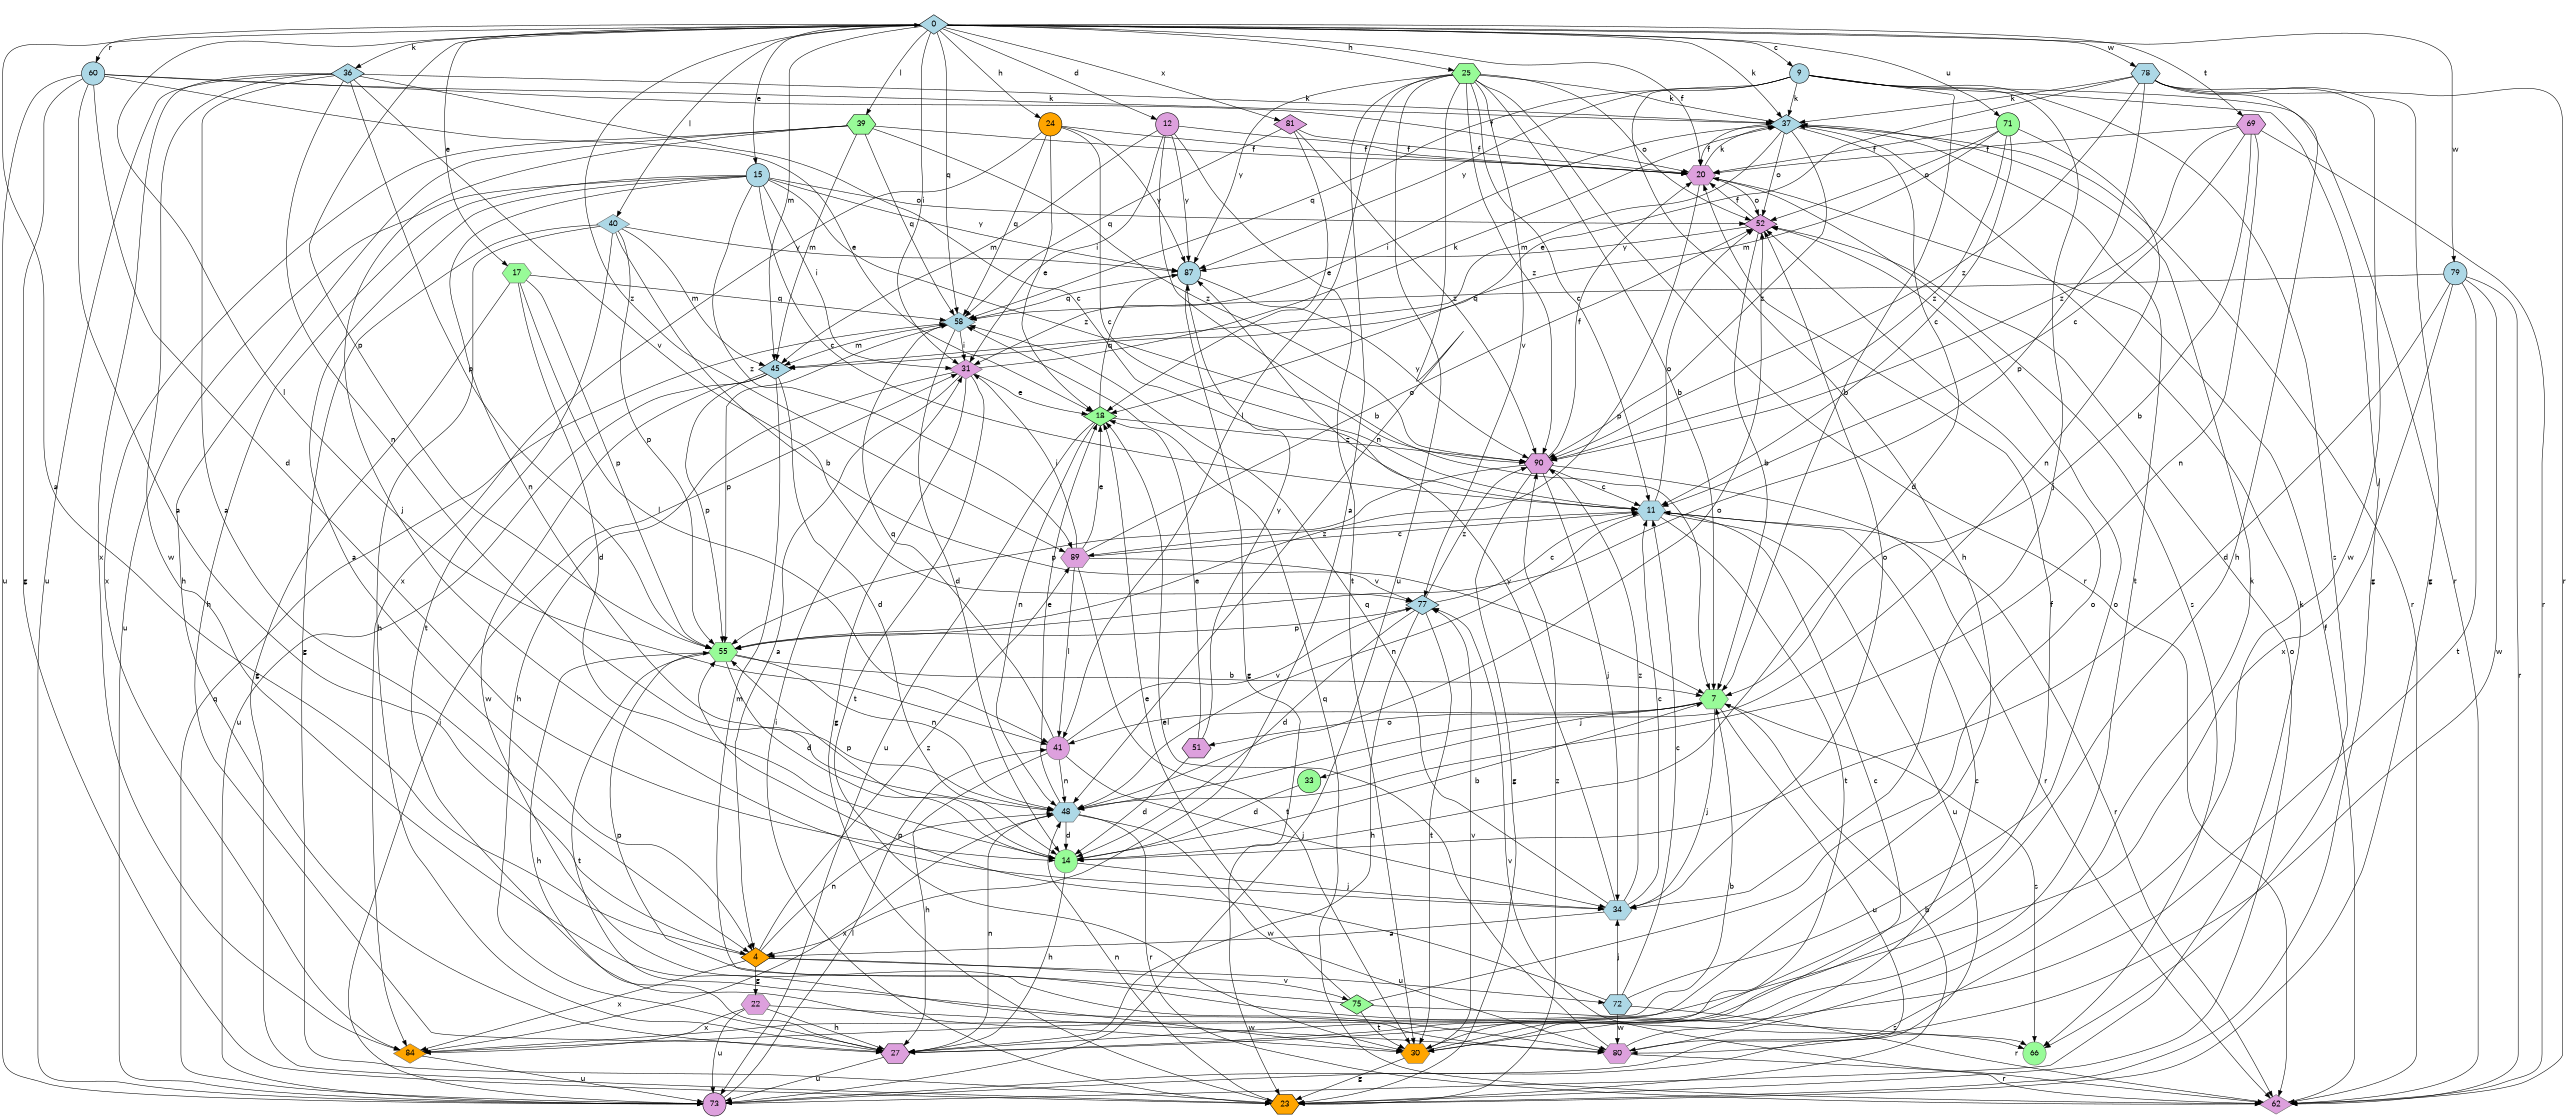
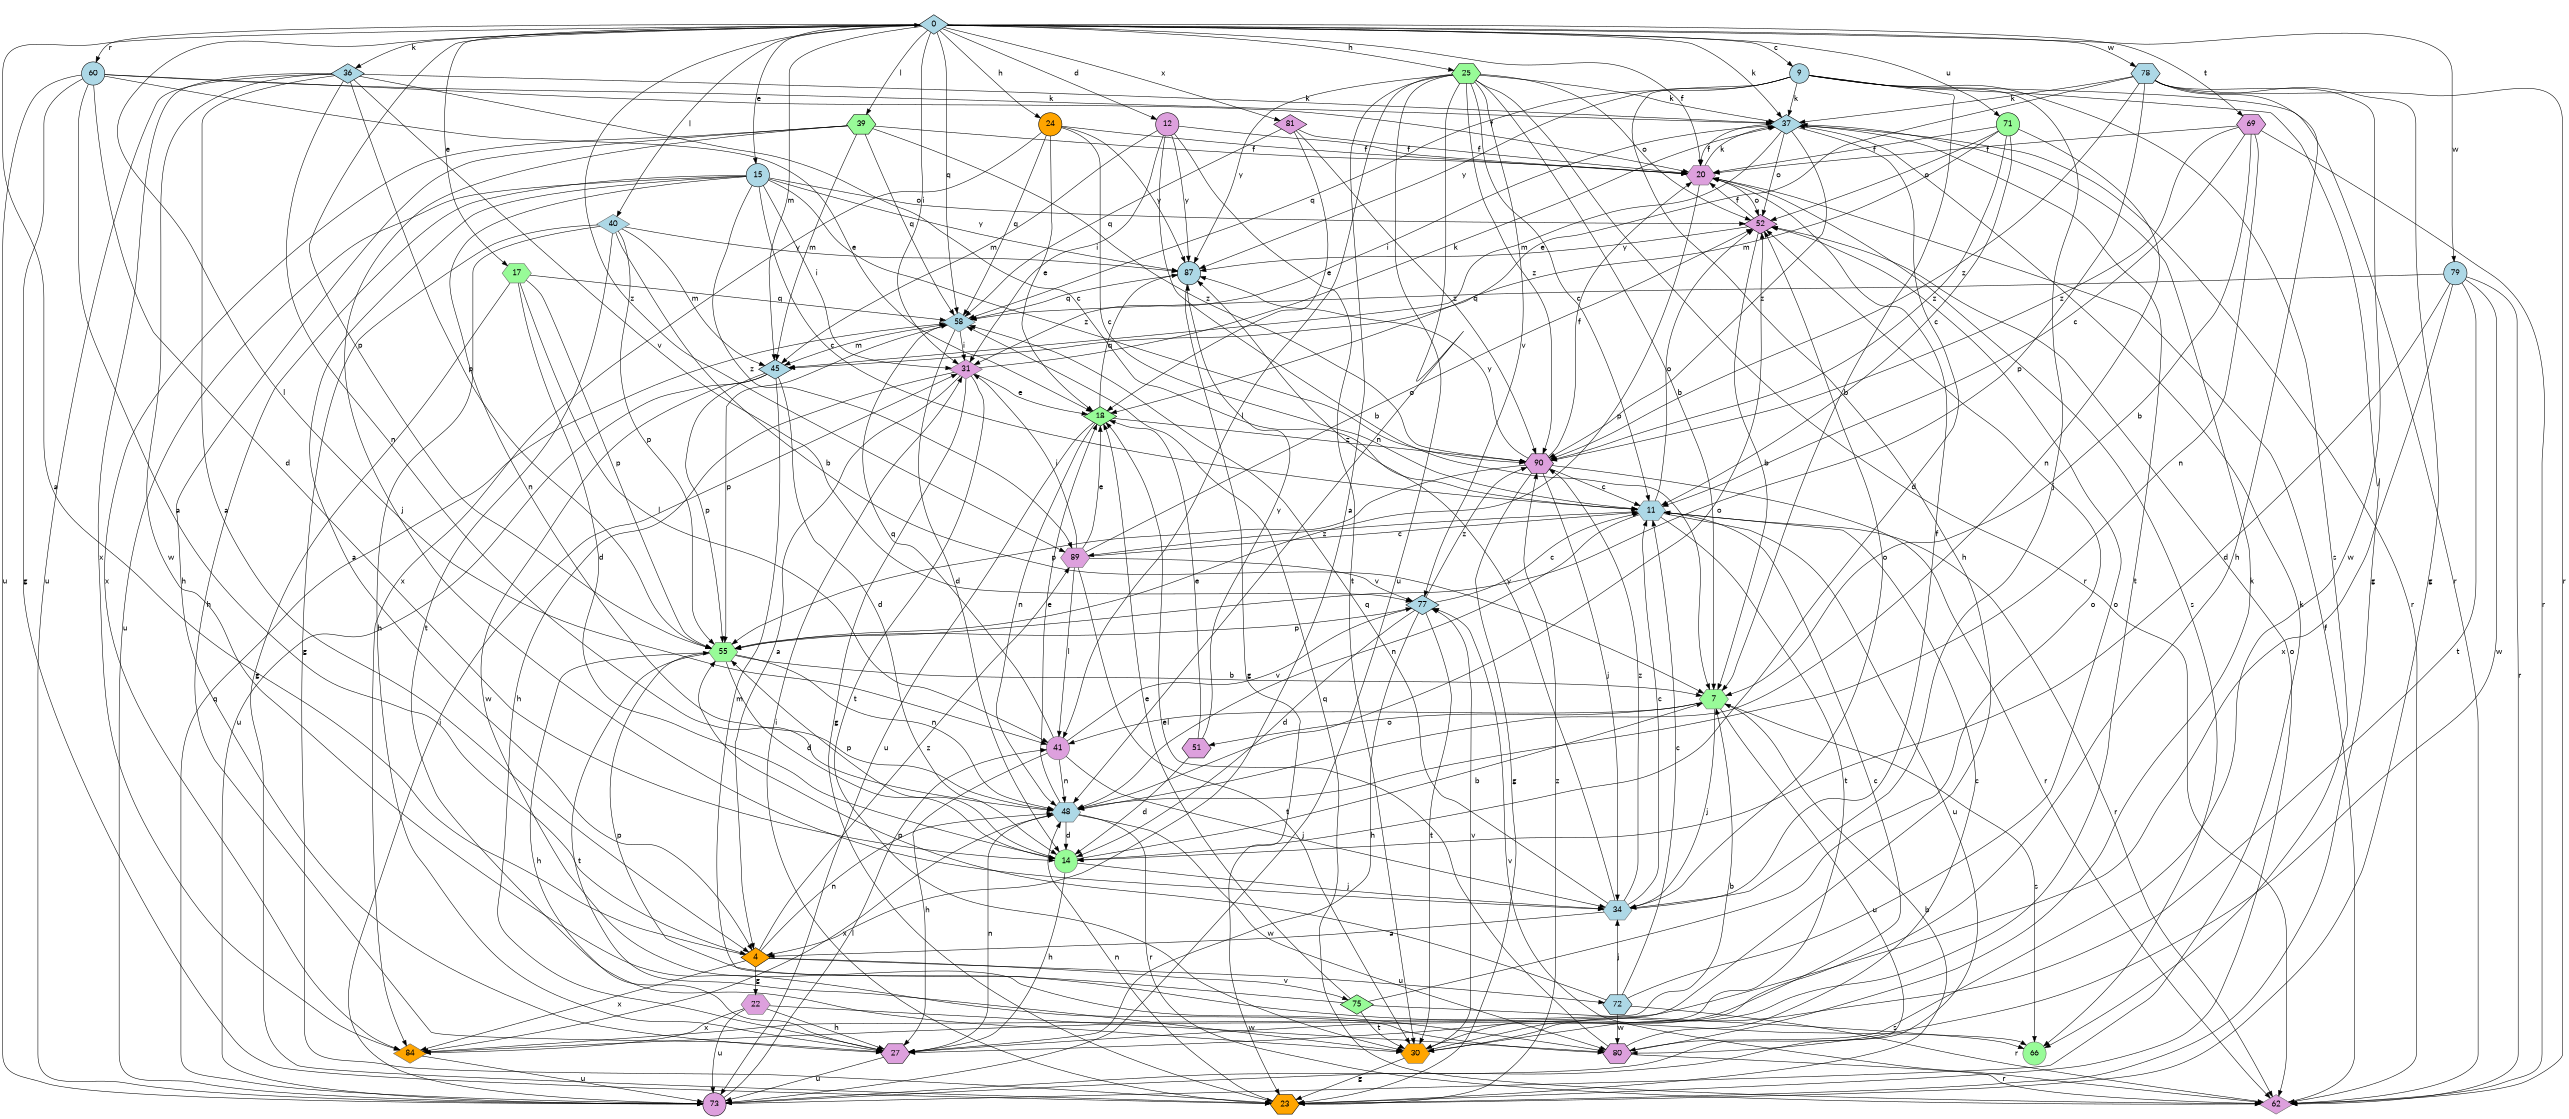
(1373, 345) -> (1419, 328)
(1309, 781) -> none
(1829, 956) -> (1931, 577)
(1617, 1054) -> (1617, 1054)
